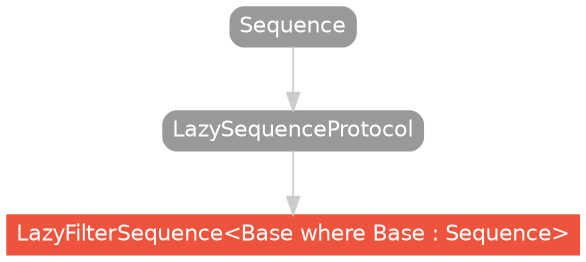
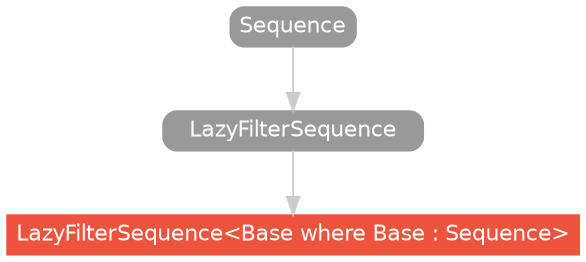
(293, 131) -> (293, 131)
